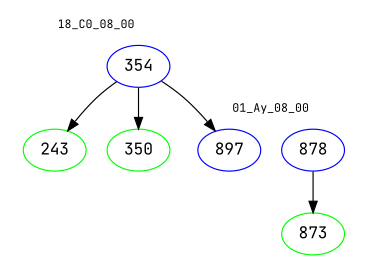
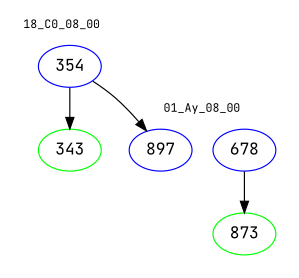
(55, 150) -> (70, 150)
(139, 150) -> none
(313, 150) -> (244, 150)
